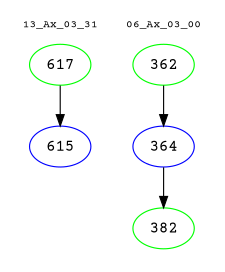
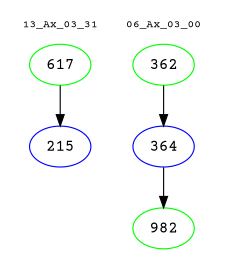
(60, 147) -> (60, 147)
(164, 228) -> (164, 228)
